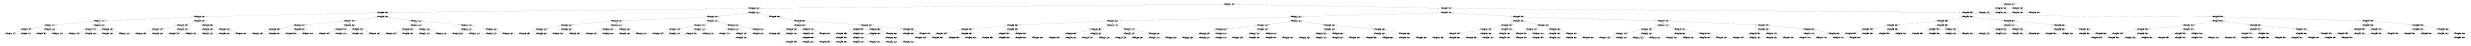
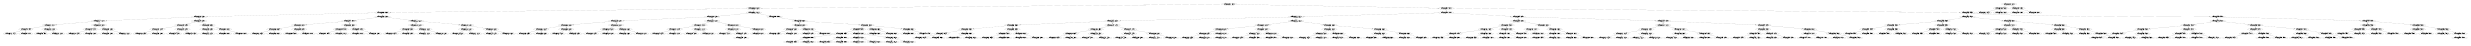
(2247, 38) -> none
